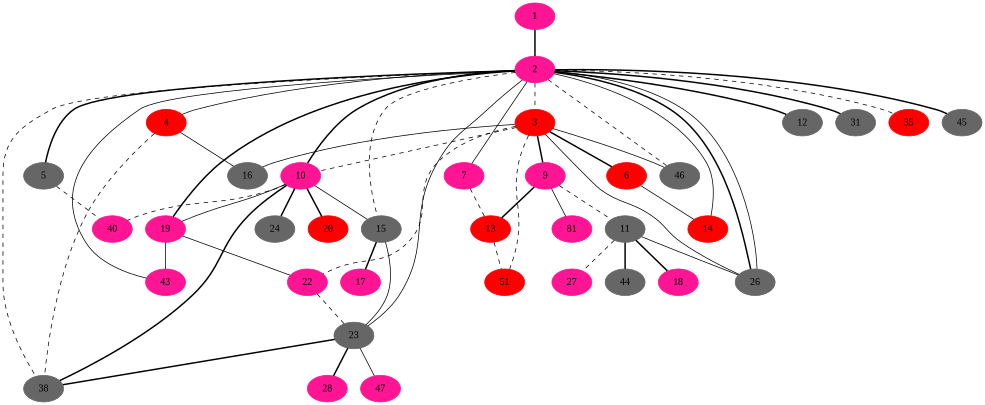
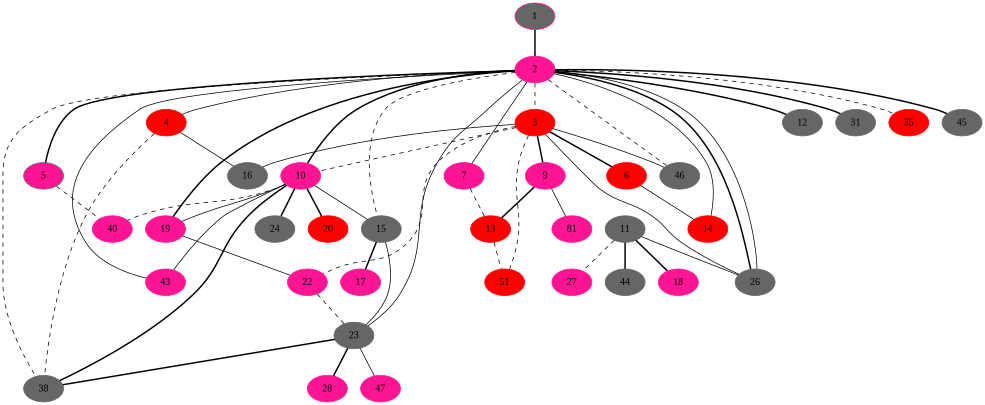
(535, 16) -> (535, 16)
(44, 176) -> (44, 176)
(585, 203) -> none
(166, 256) -> (222, 217)
